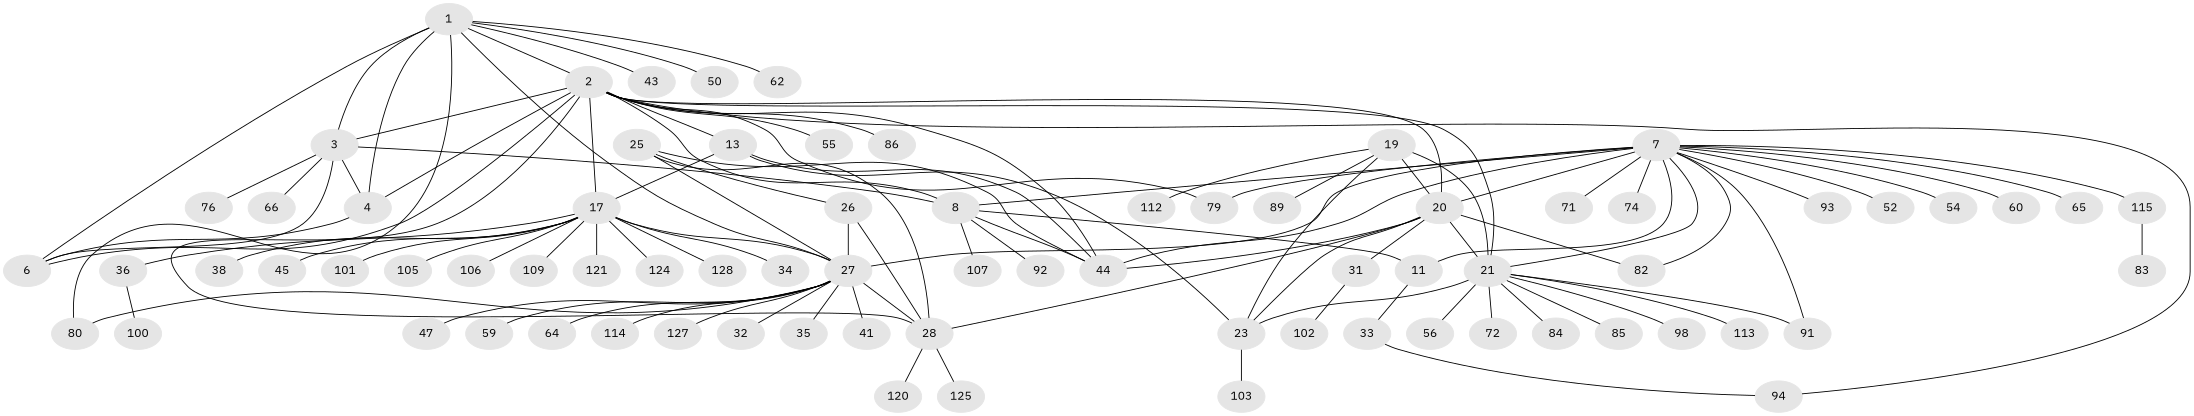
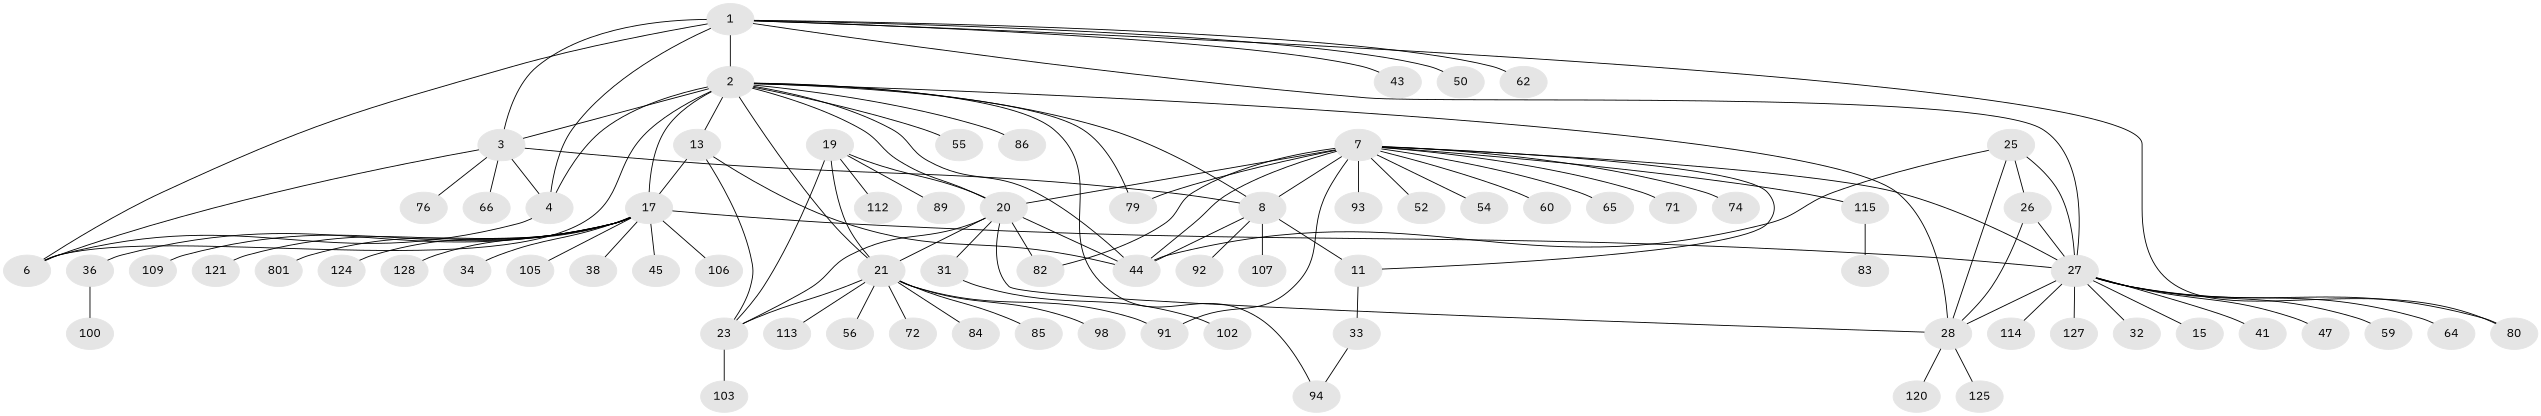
(1652, 239) -> none
(345, 271) -> (279, 271)
(804, 334) -> (2200, 334)
